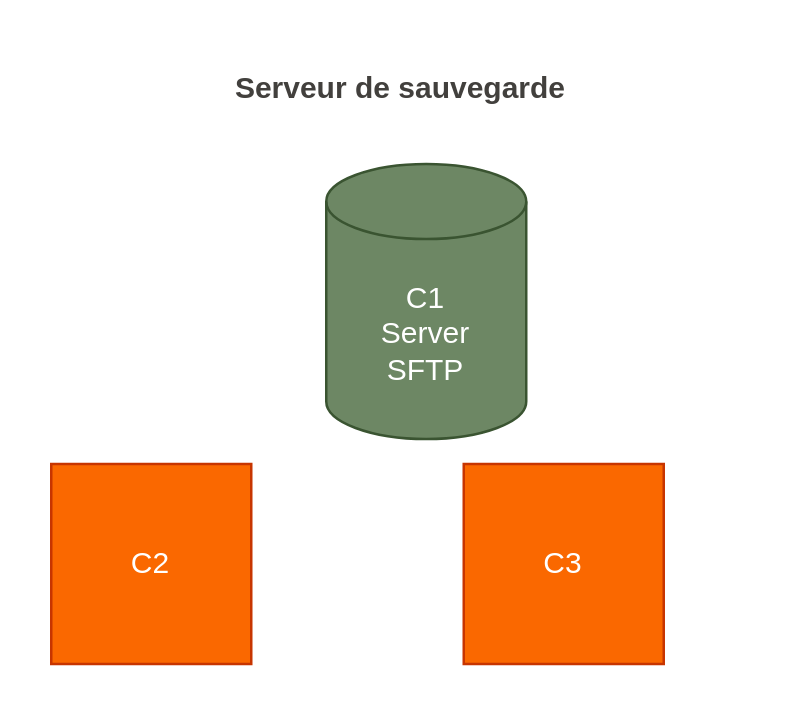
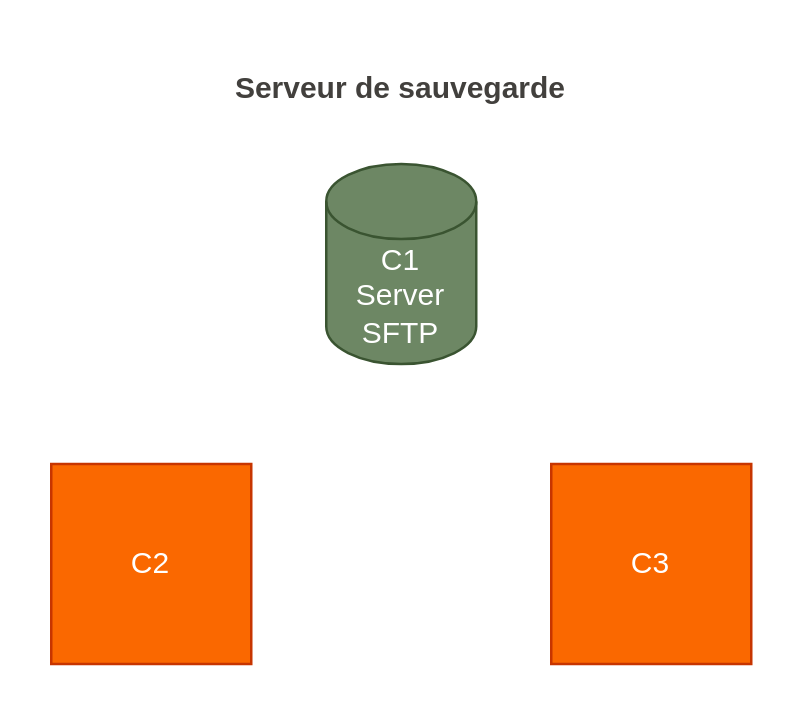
(426, 301) -> (401, 264)
(564, 564) -> (651, 564)
